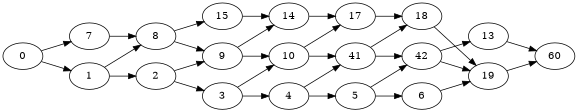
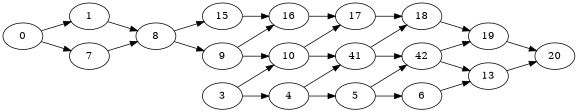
(289, 16) -> (289, 16)
(555, 56) -> (555, 56)
(156, 76) -> none
(452, 87) -> (452, 87)
